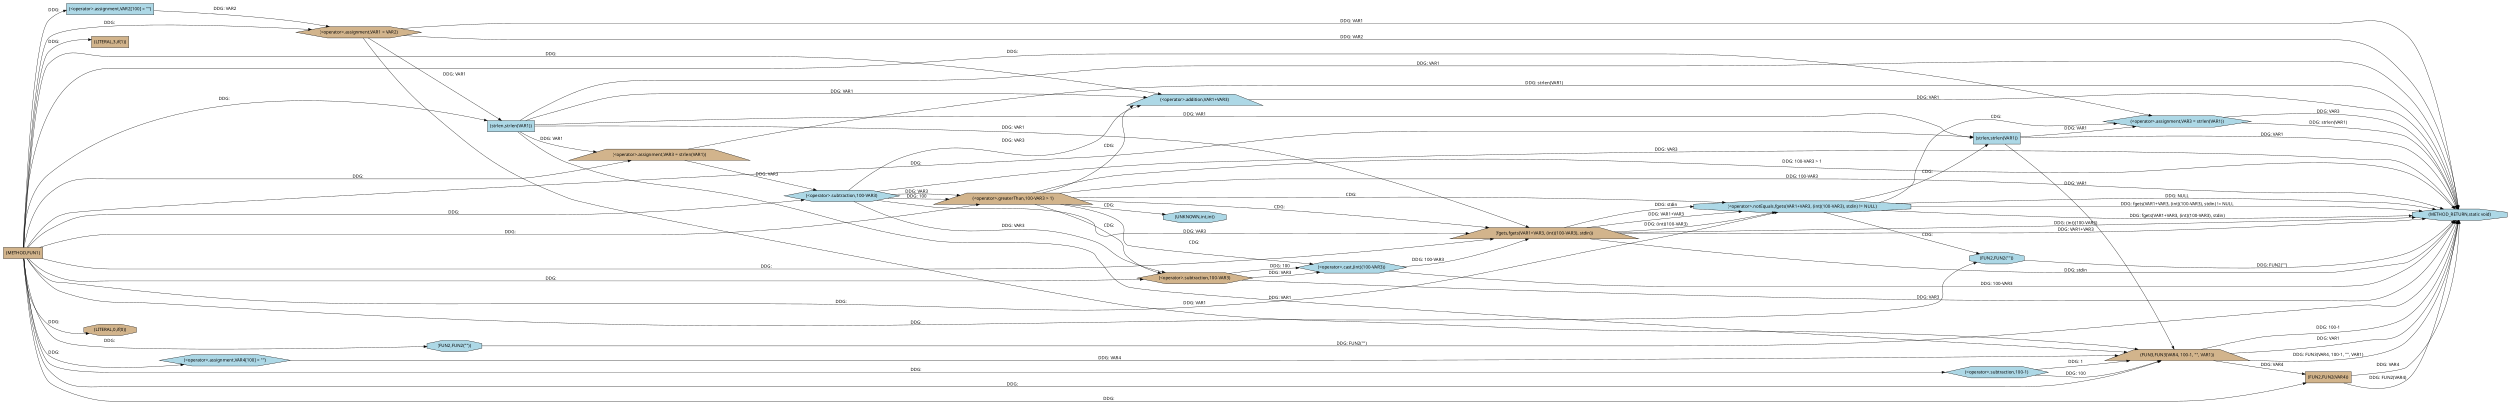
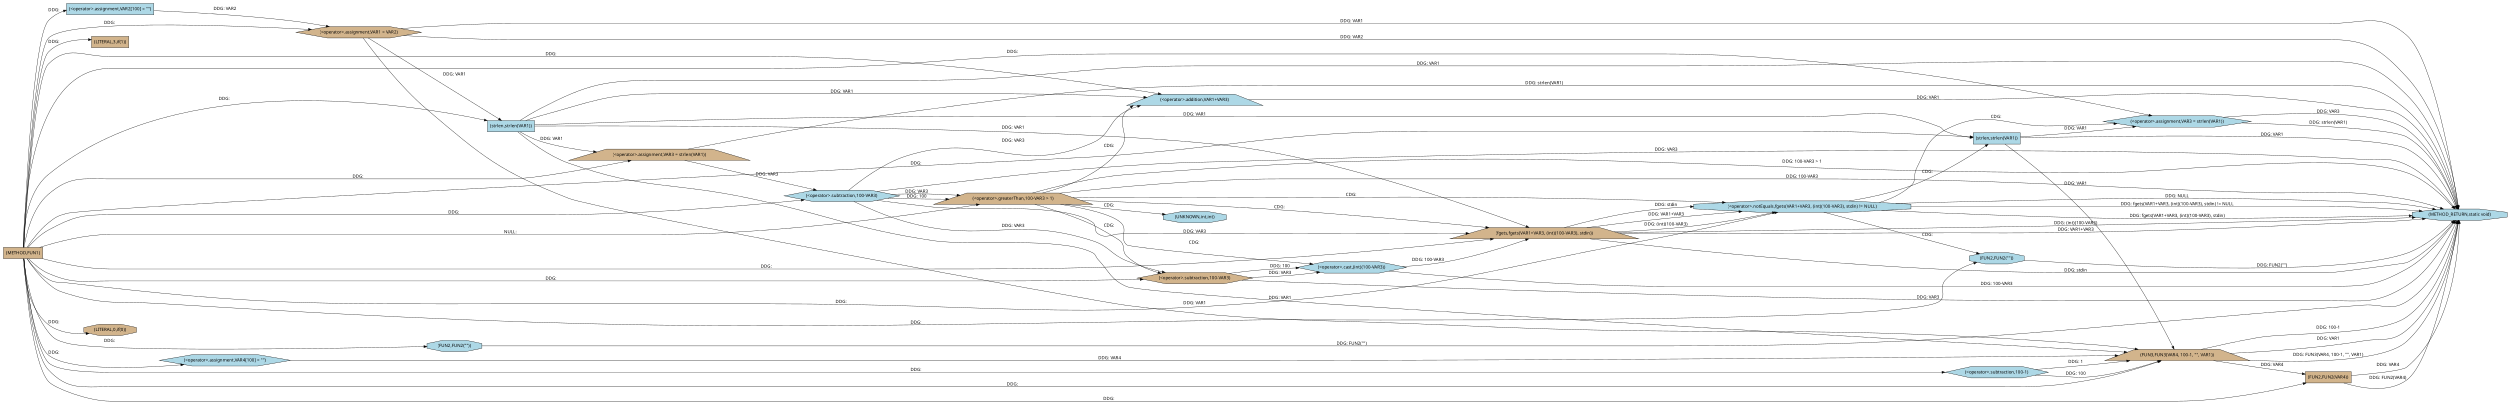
(511, 232) -> (511, 232)
